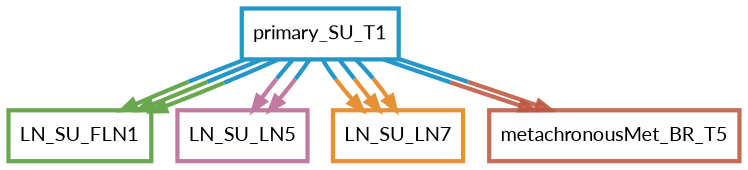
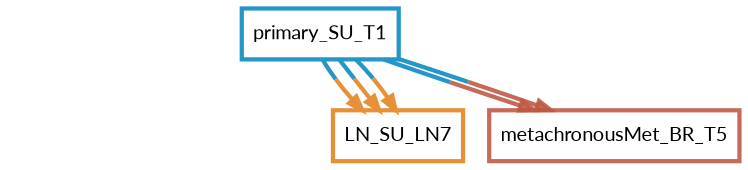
(80, 136) -> none
(242, 136) -> none
